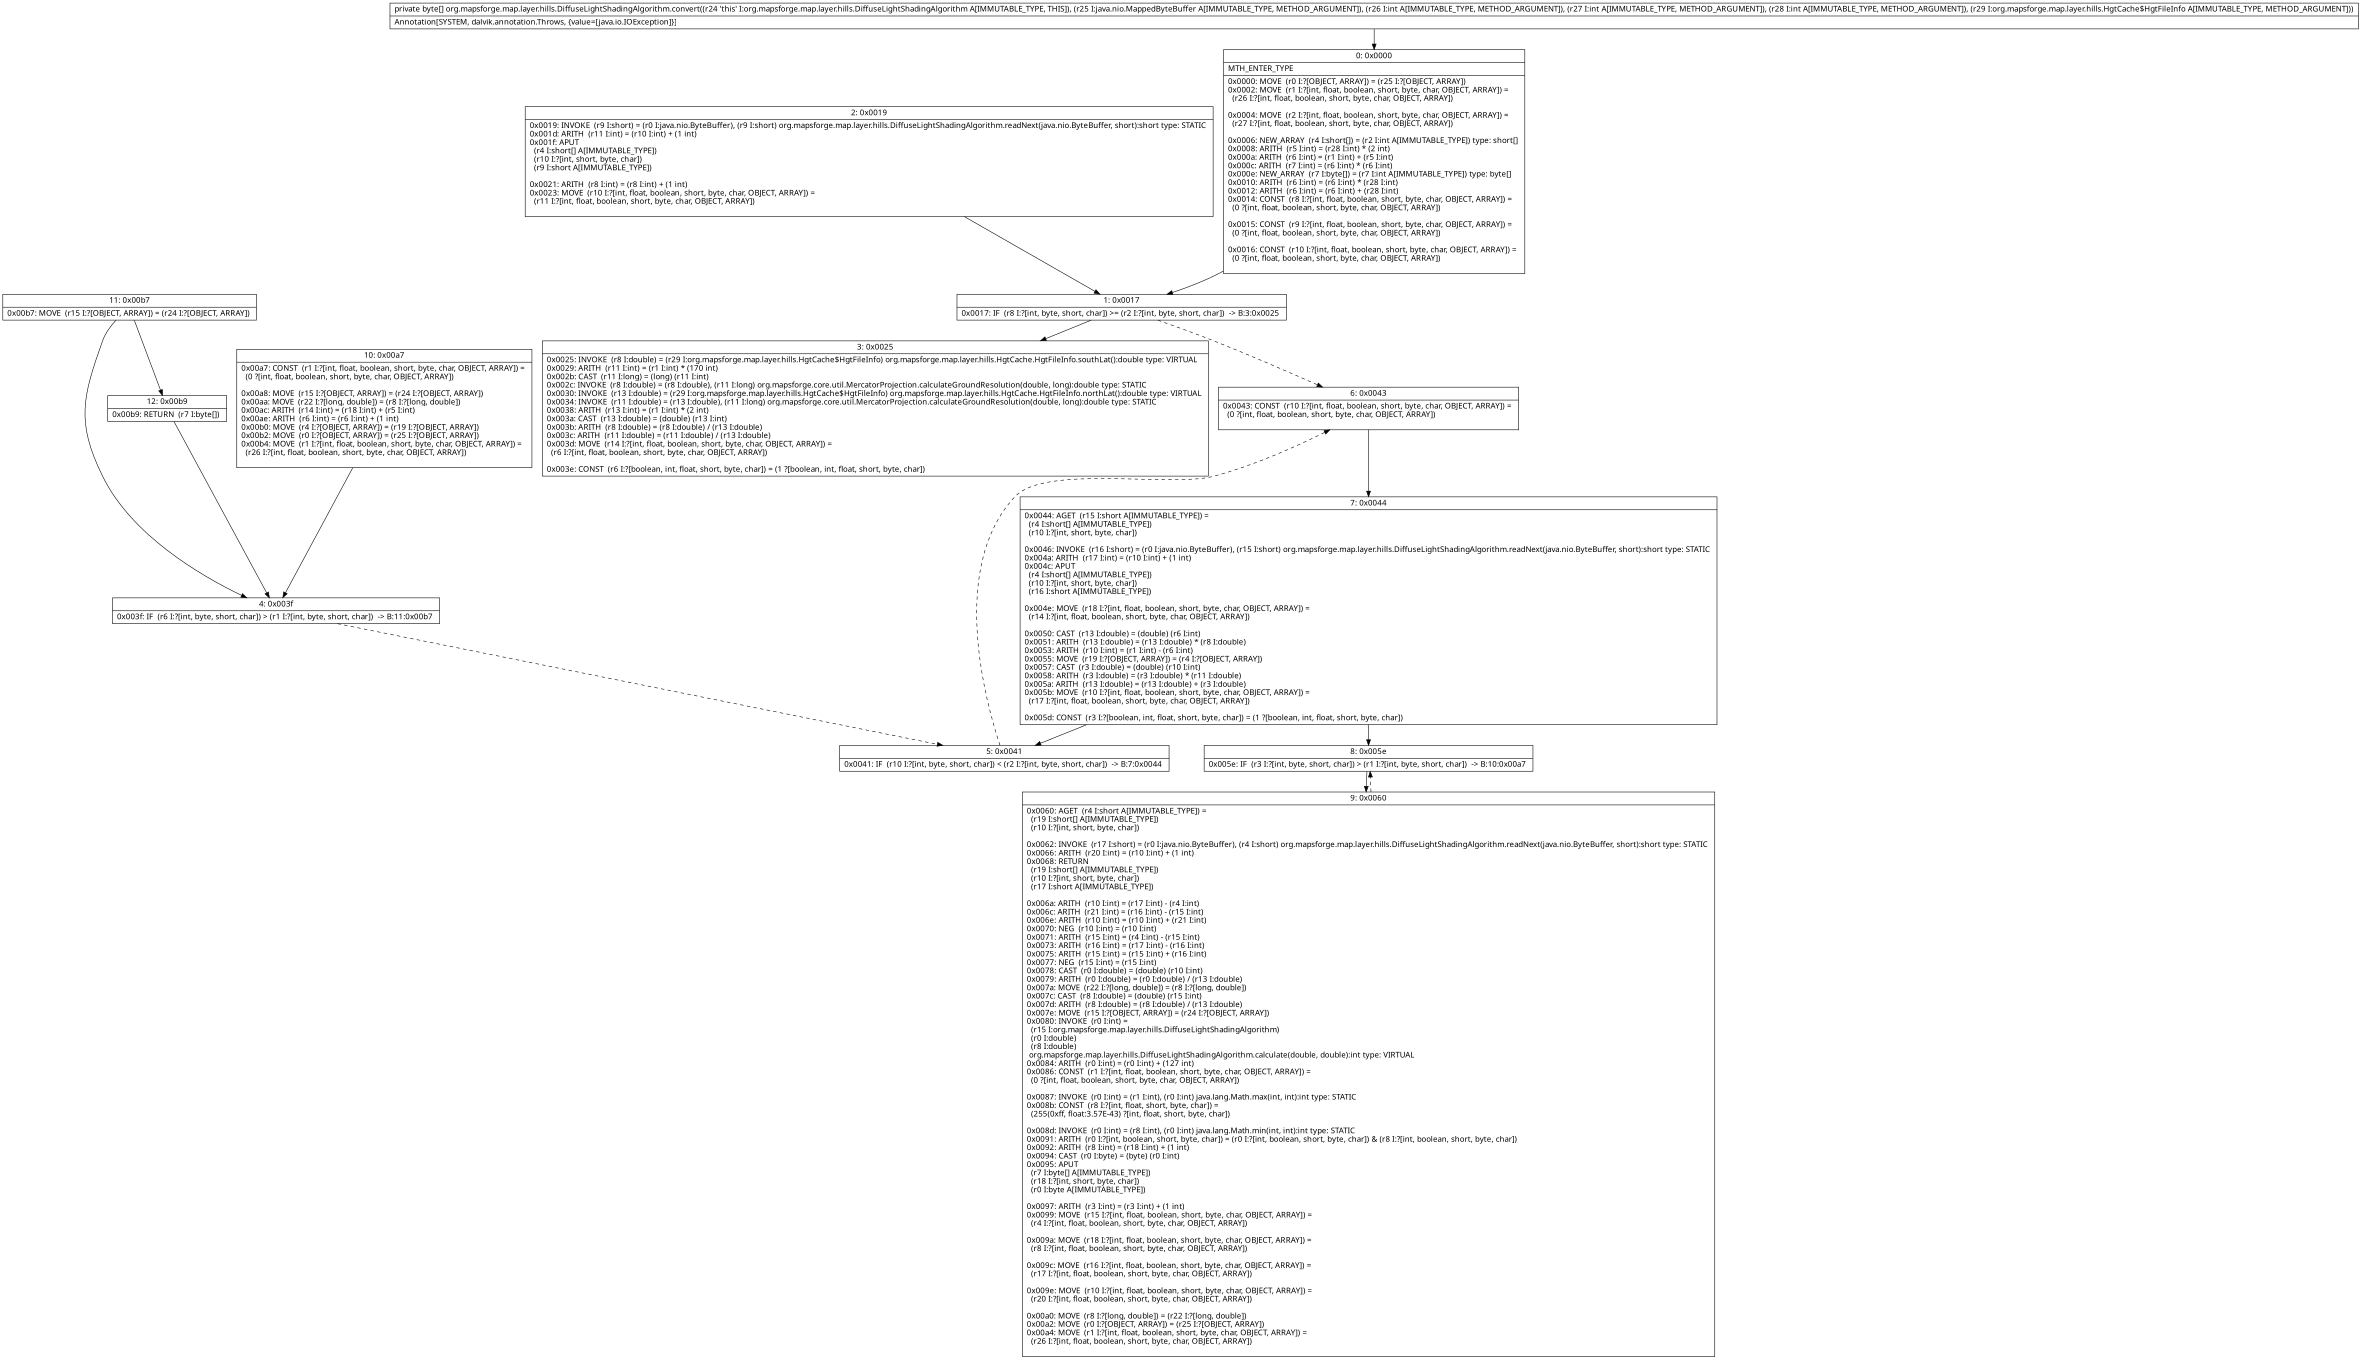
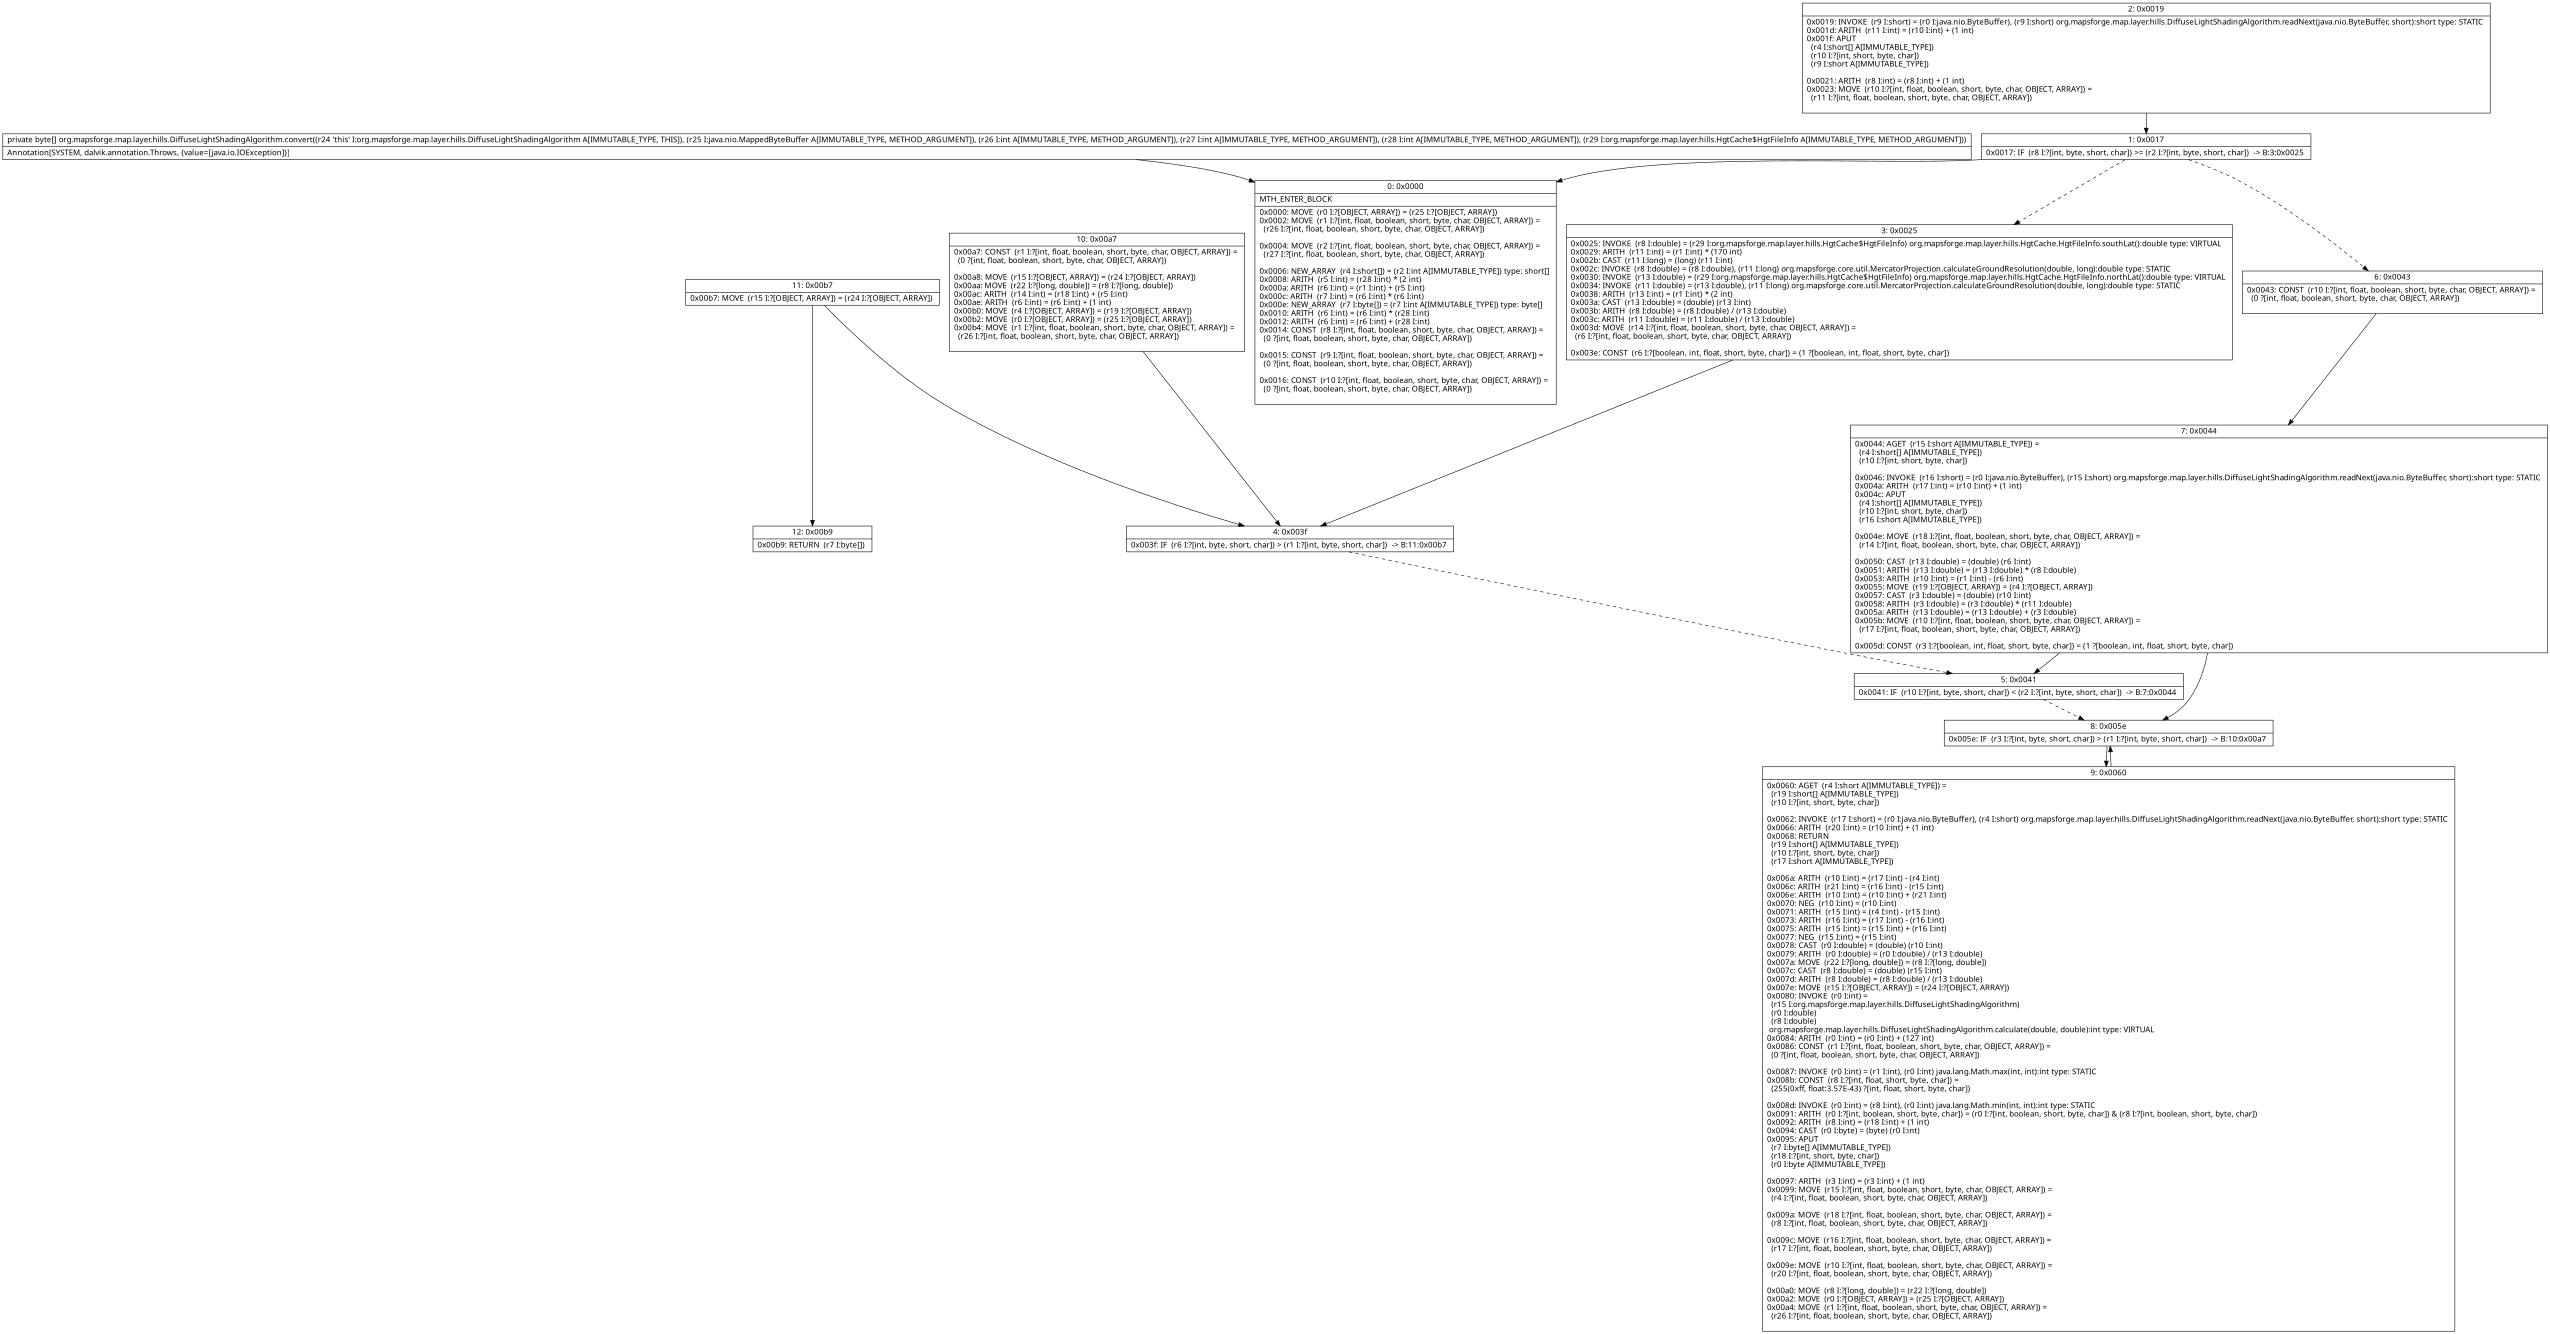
(1261, 69) -> (1296, 199)
(1198, 283) -> (1771, 161)
(1069, 329) -> (2072, 191)
(1043, 484) -> (2061, 709)
(220, 507) -> (1529, 442)
(1371, 784) -> (2111, 759)
